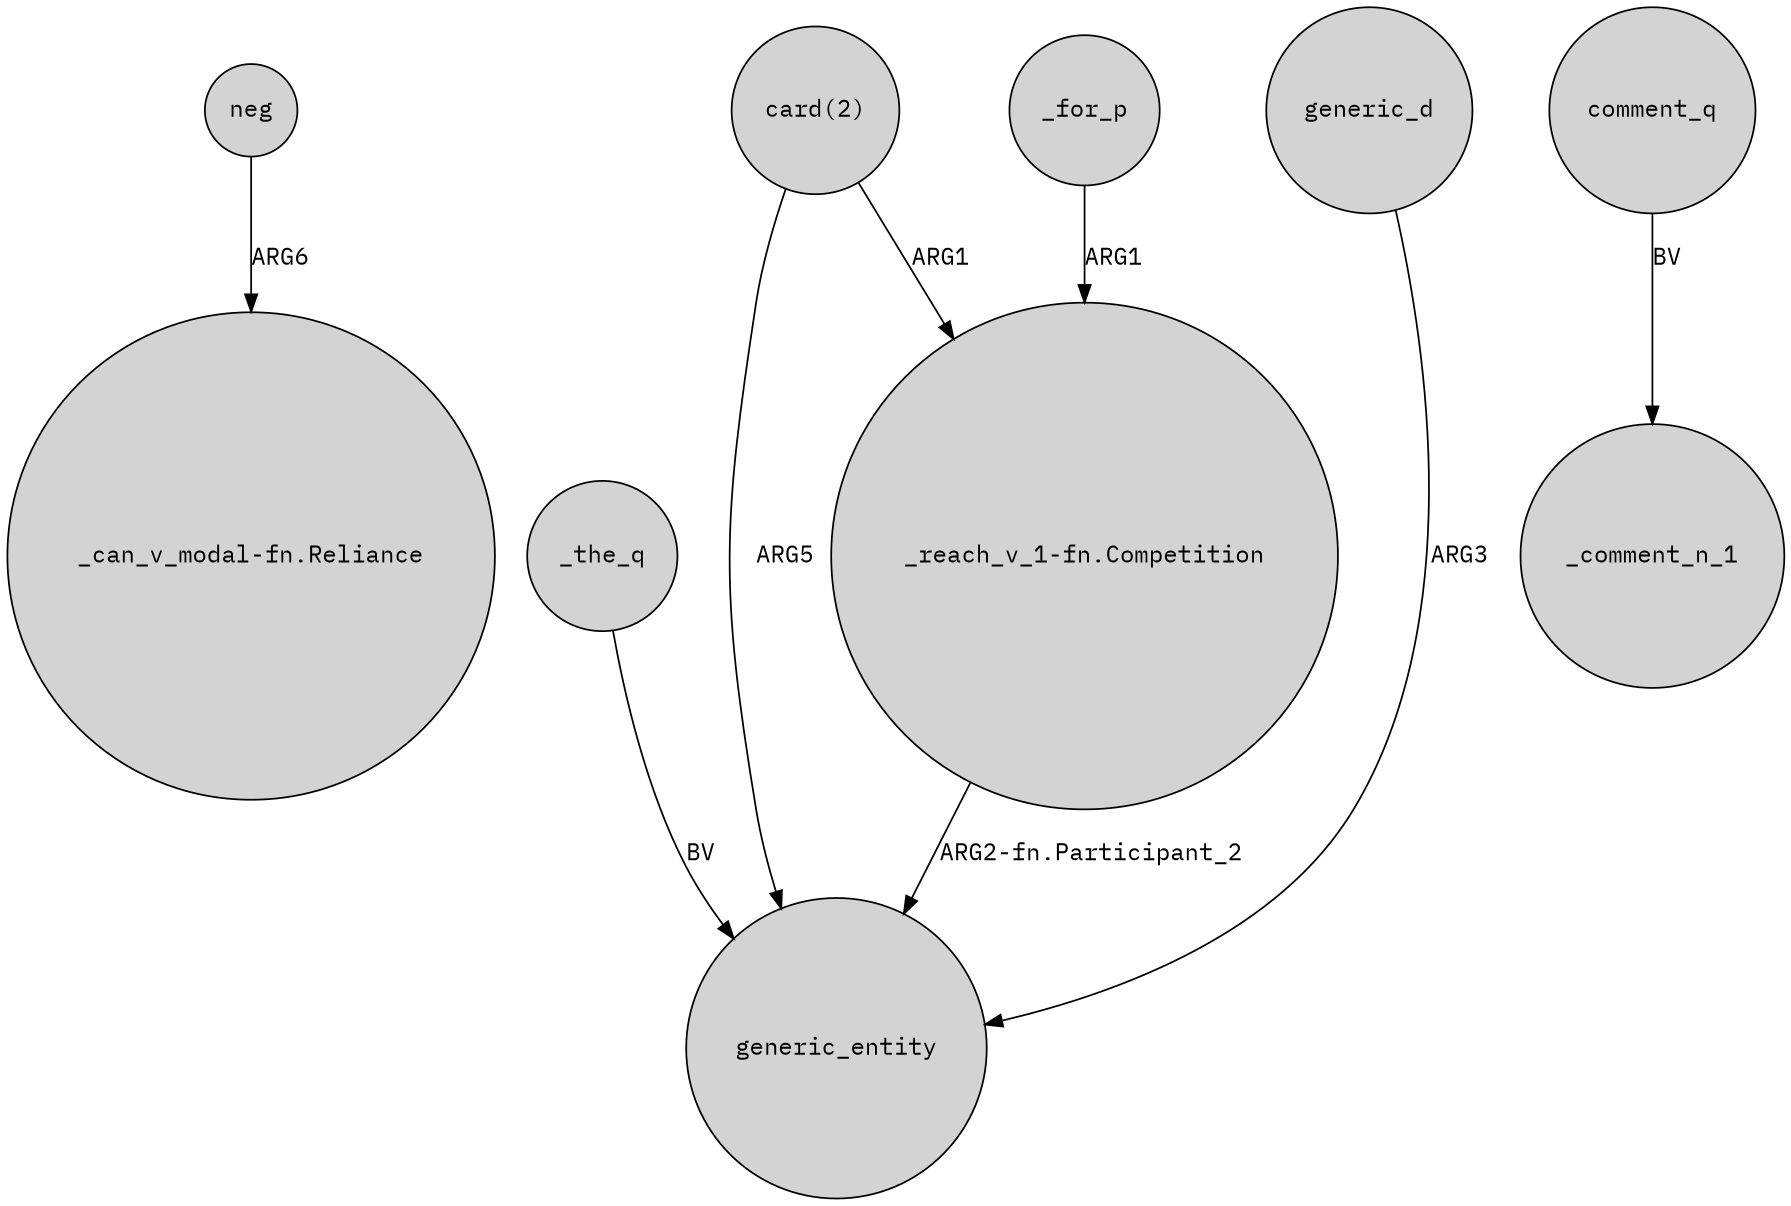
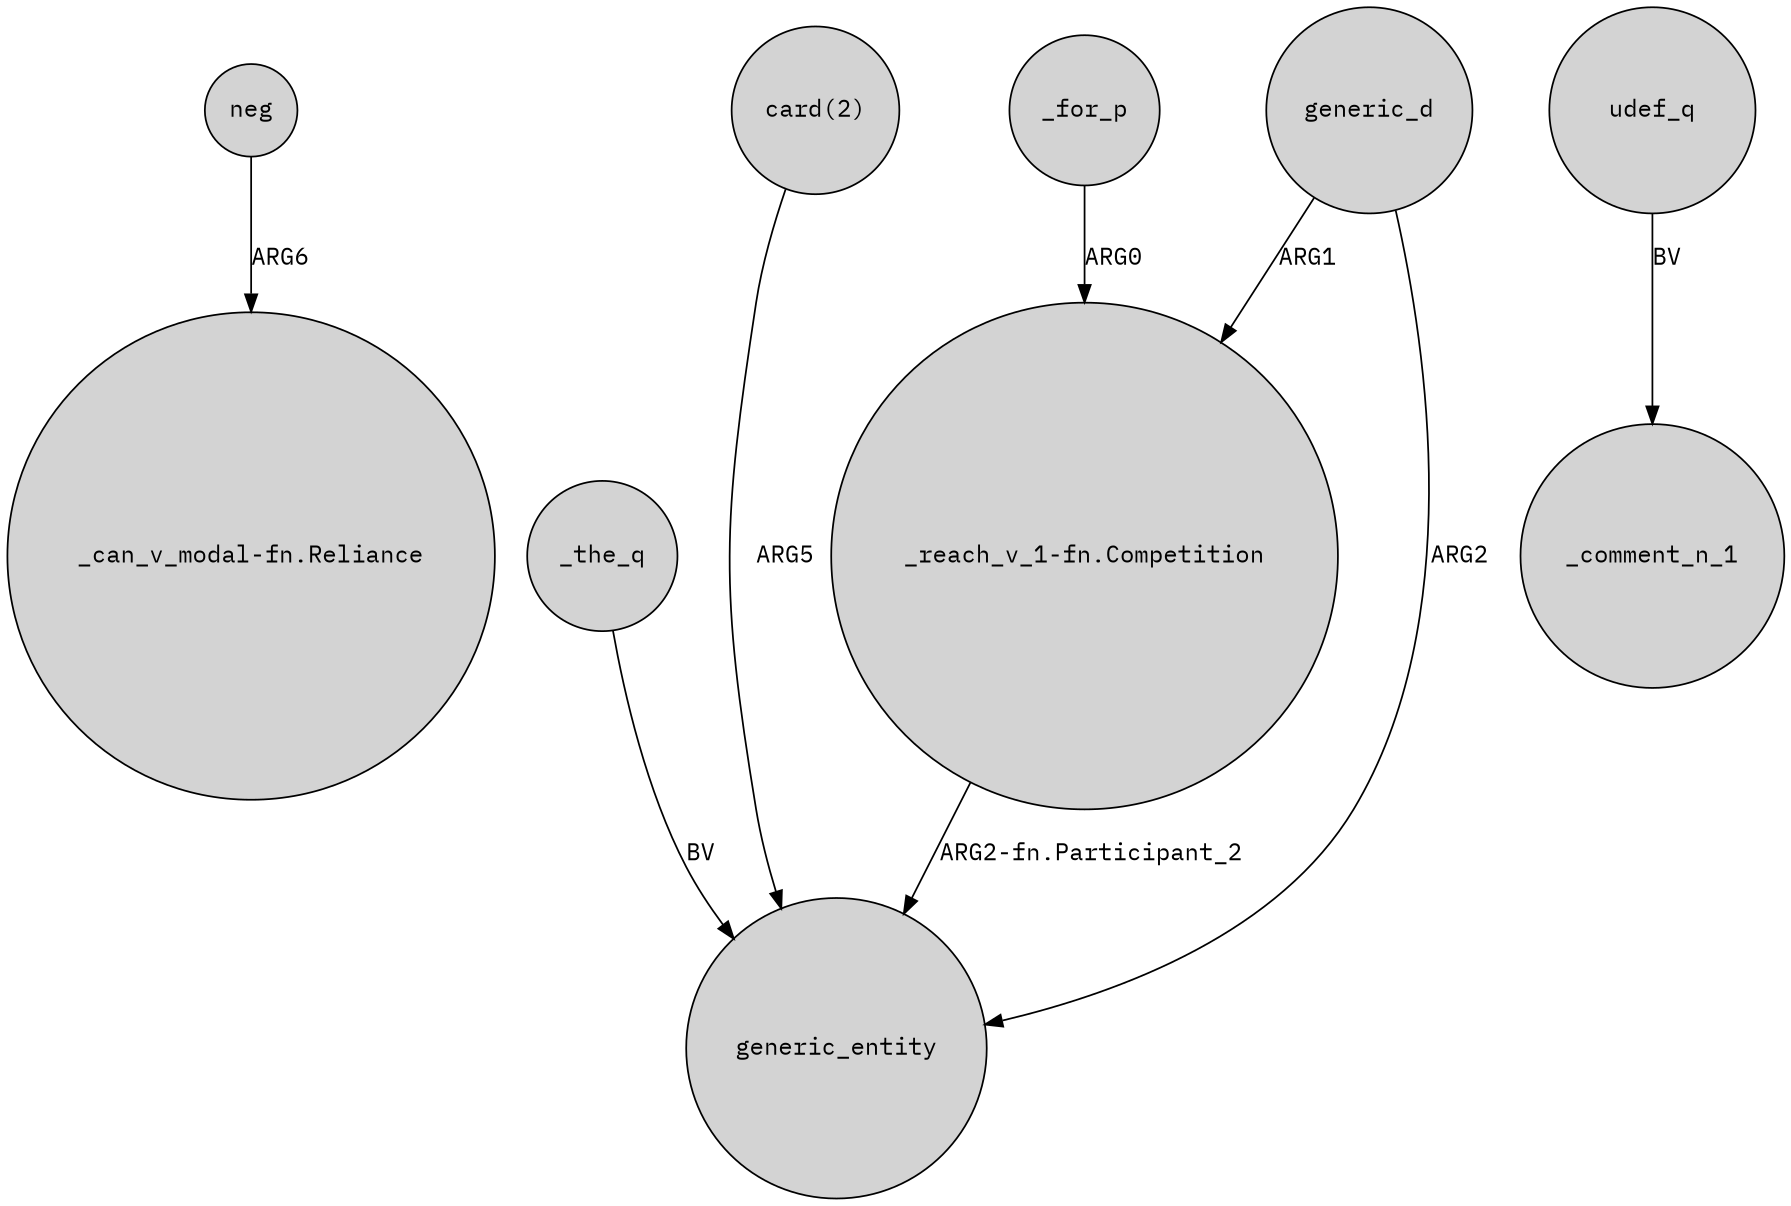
(1652, 110) -> (1652, 110)
(901, 253) -> (1272, 263)
(1114, 258) -> (1114, 258)
(1460, 556) -> (1460, 556)
